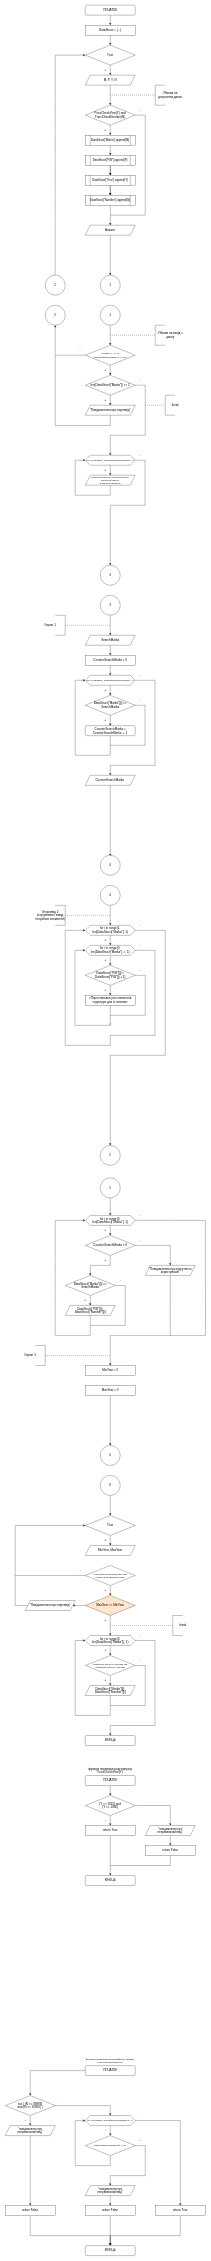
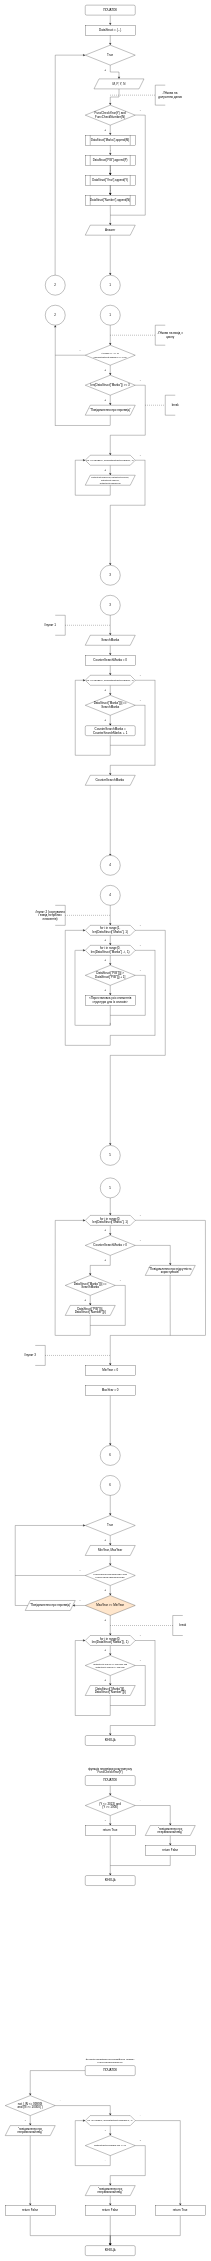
(110, 80) -> (119, 84)
(50, 915) -> (50, 915)
none -> (110, 1562)
